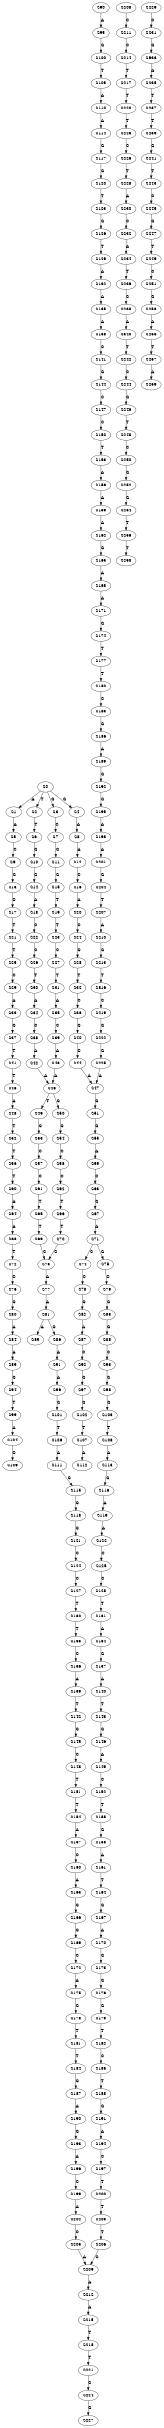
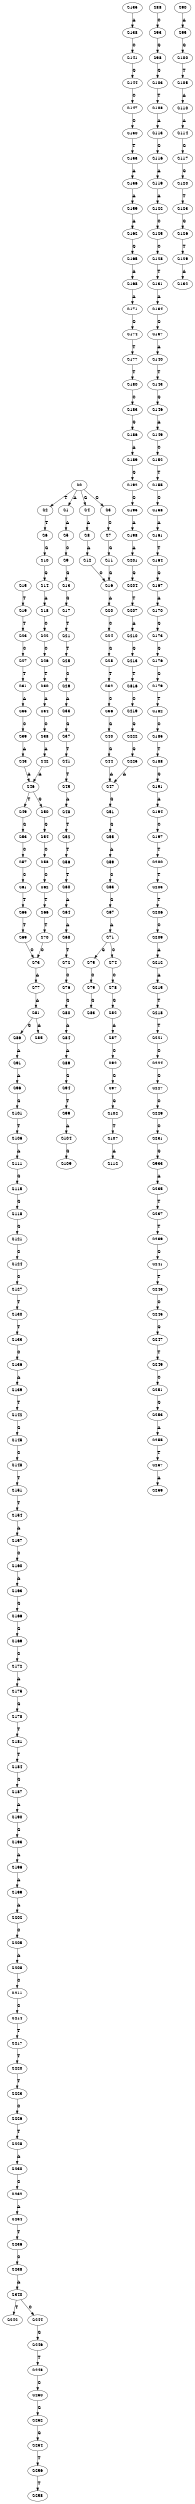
(101, 295) -> none
(126, 371) -> (26, 2306)
(56, 873) -> (109, 572)
none -> (158, 1100)
(107, 1326) -> none
(77, 2182) -> (19, 1880)
(81, 2256) -> (17, 1954)
